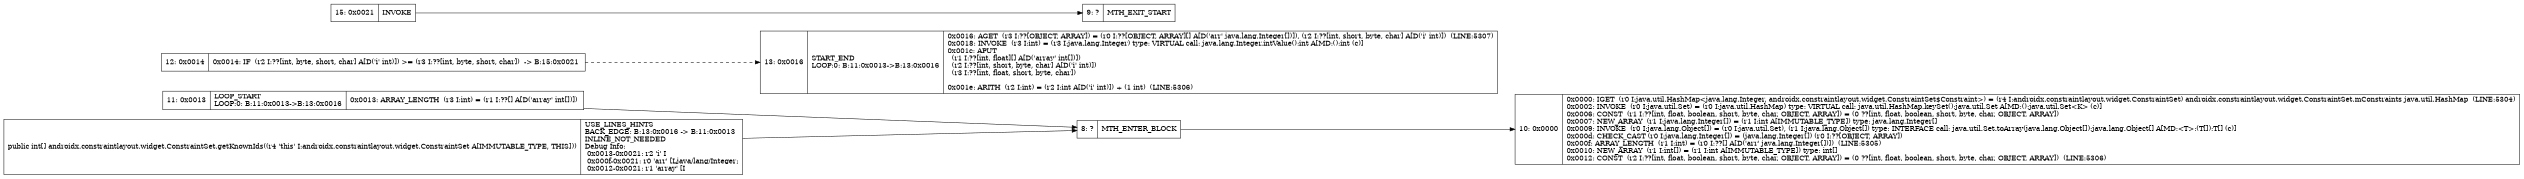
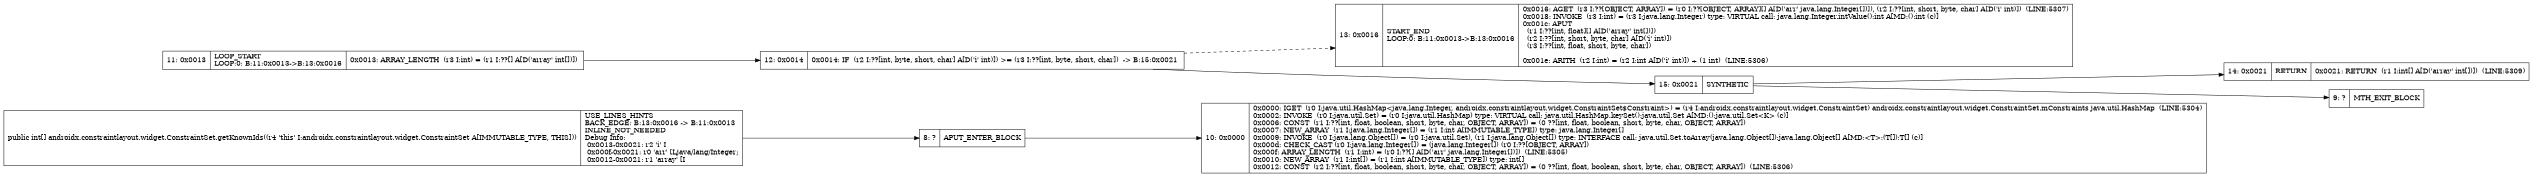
(397, 13) -> (1728, 85)
(1139, 13) -> (2387, 98)
none -> (2376, 72)
none -> (1401, 78)
(828, 118) -> (670, 60)
(1139, 129) -> (982, 138)
